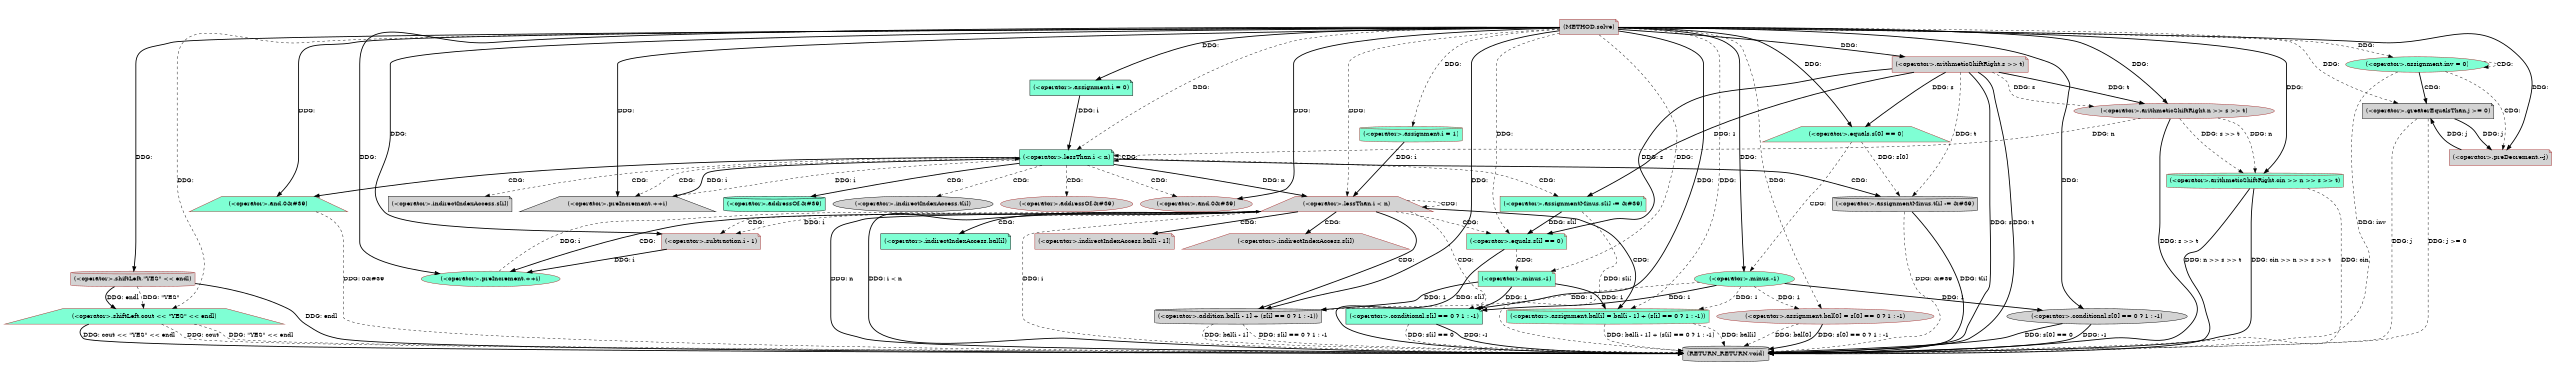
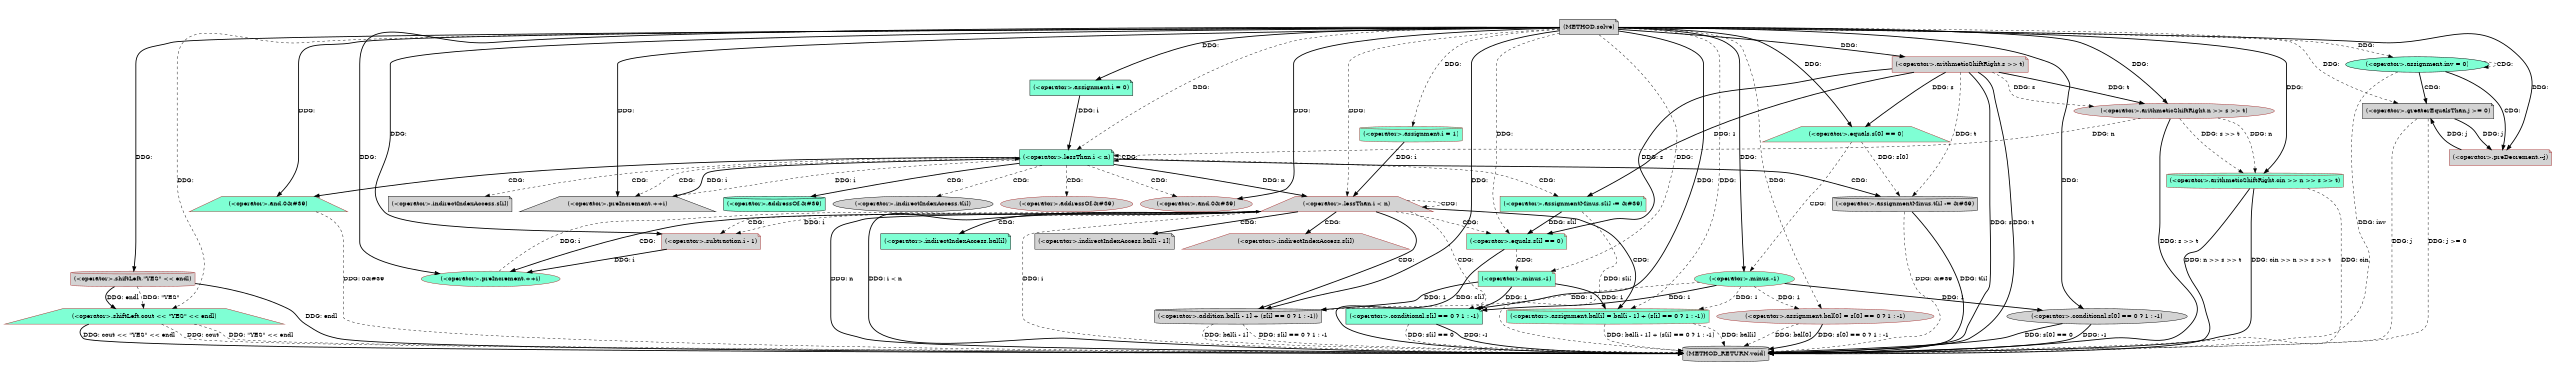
(1589, 27) -> (1589, 27)
(2417, 64) -> (2417, 64)
(2492, 97) -> (2492, 97)
(1105, 241) -> (1105, 241)
(1726, 354) -> (1726, 354)
